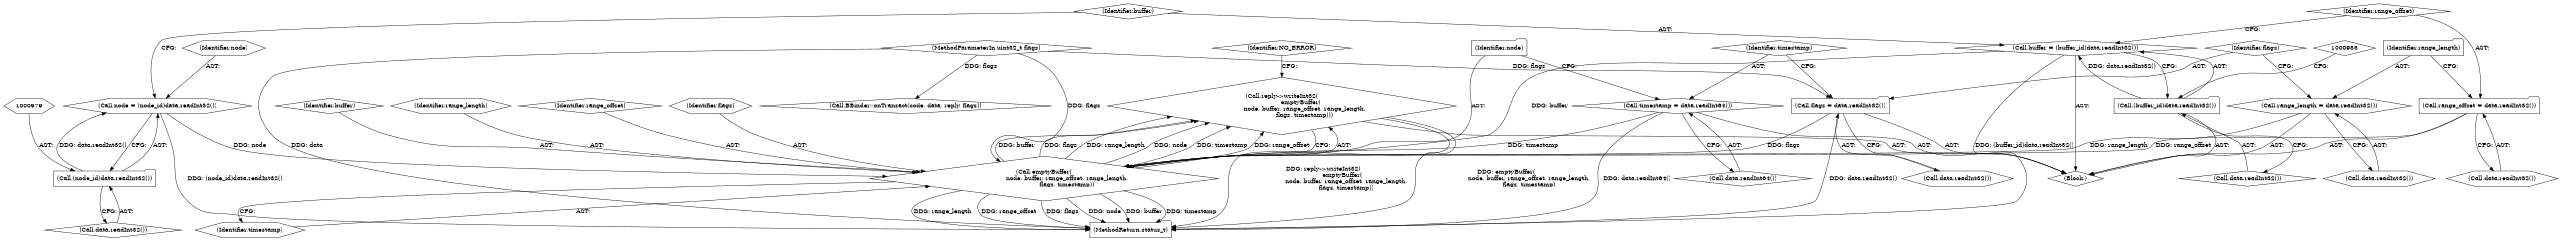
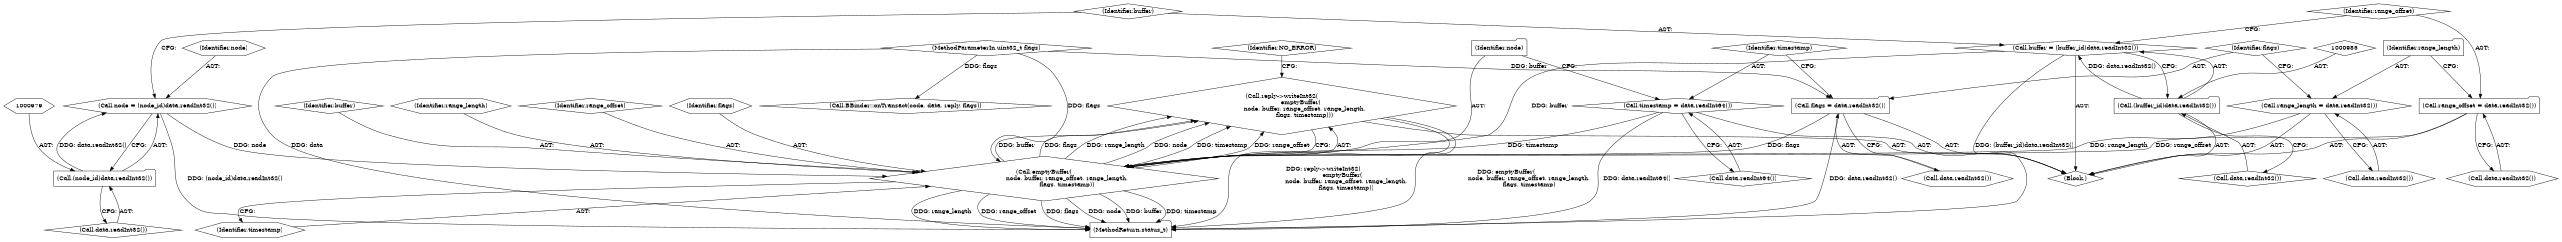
(1529, 66) -> (1529, 66)
(2322, 66) -> (2322, 66)
